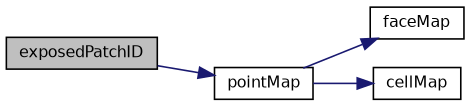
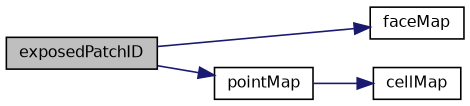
(333, 56) -> (256, 38)
